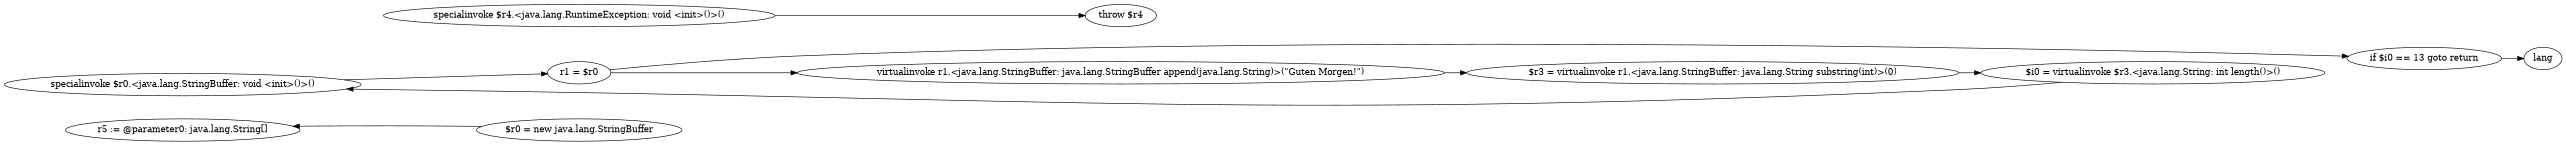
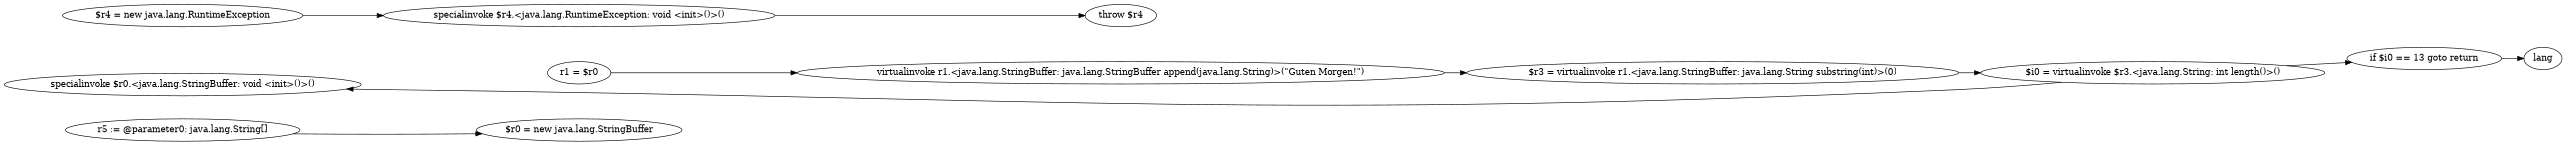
none -> (183, 16)
(1476, 44) -> (2316, 64)
(443, 77) -> none
(391, 126) -> (384, 134)
